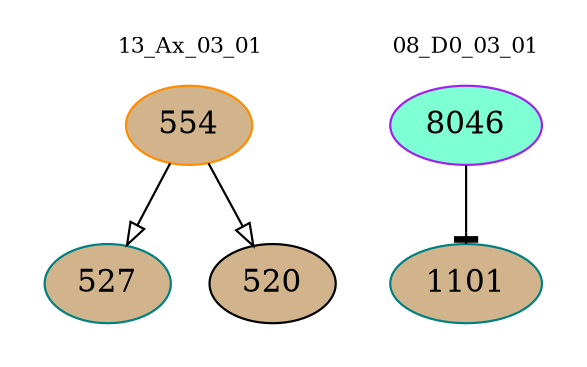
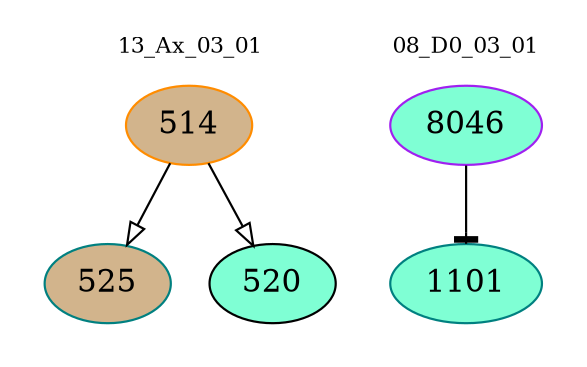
(189, 125) -> (189, 125)
(108, 284) -> (108, 284)
(273, 284) -> (273, 284)
(466, 284) -> (466, 284)
